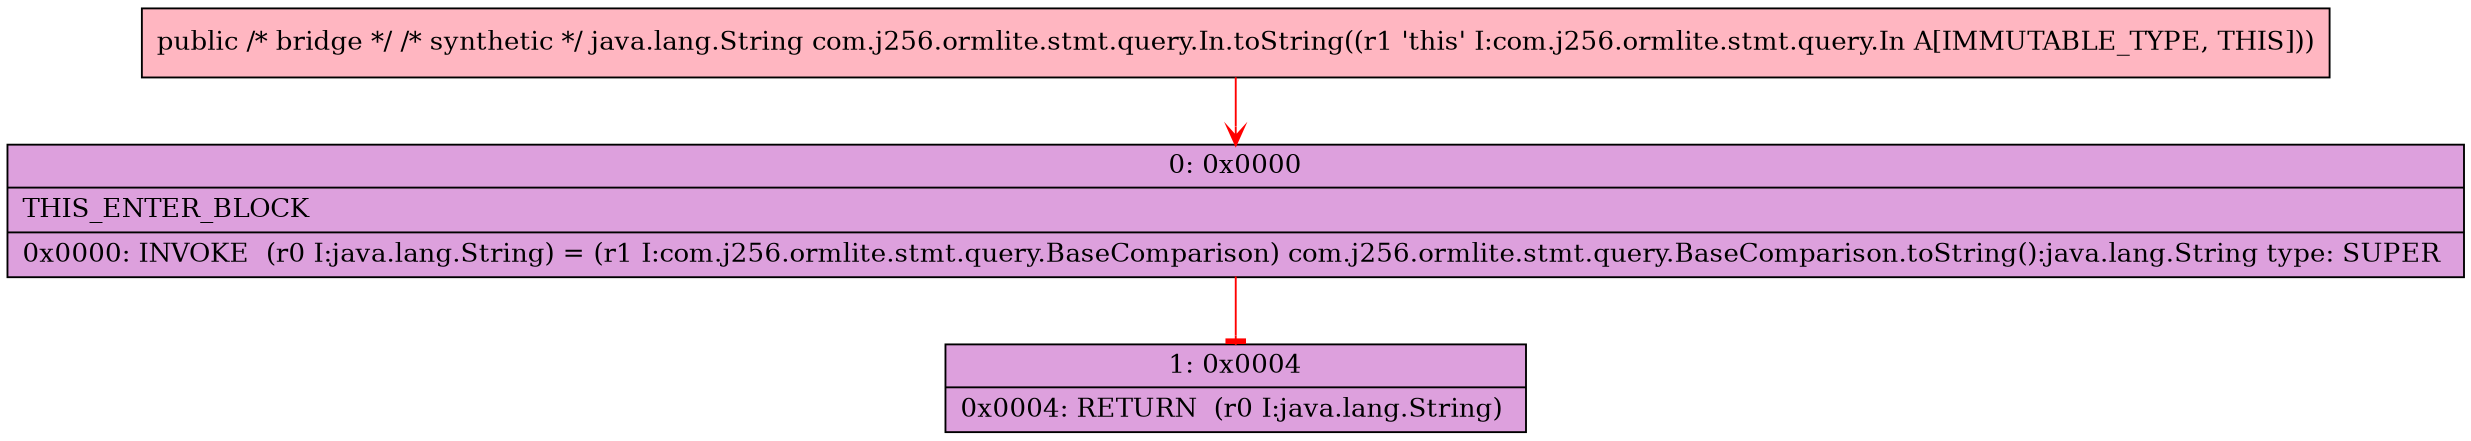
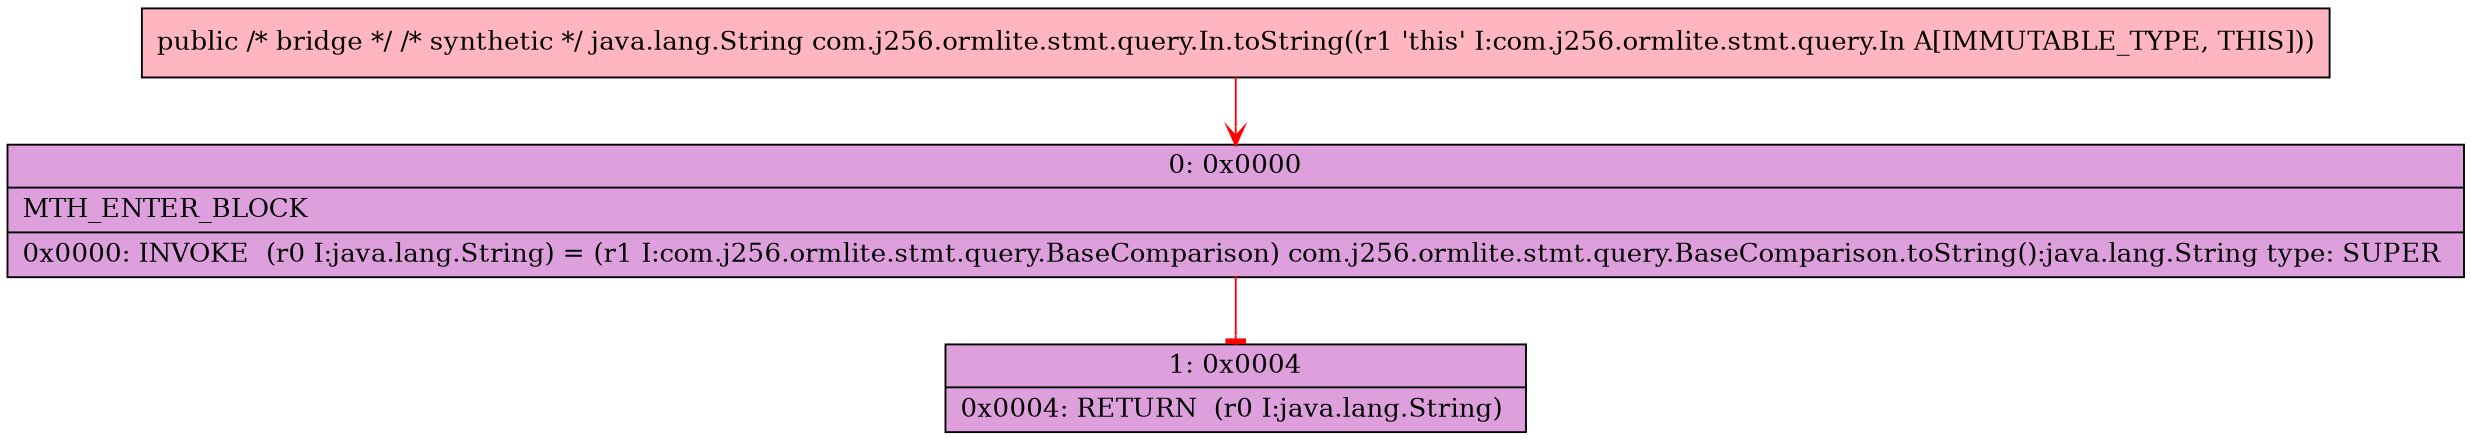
(166, 209) -> (166, 209)
